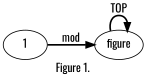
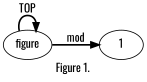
(67, 45) -> (71, 45)
